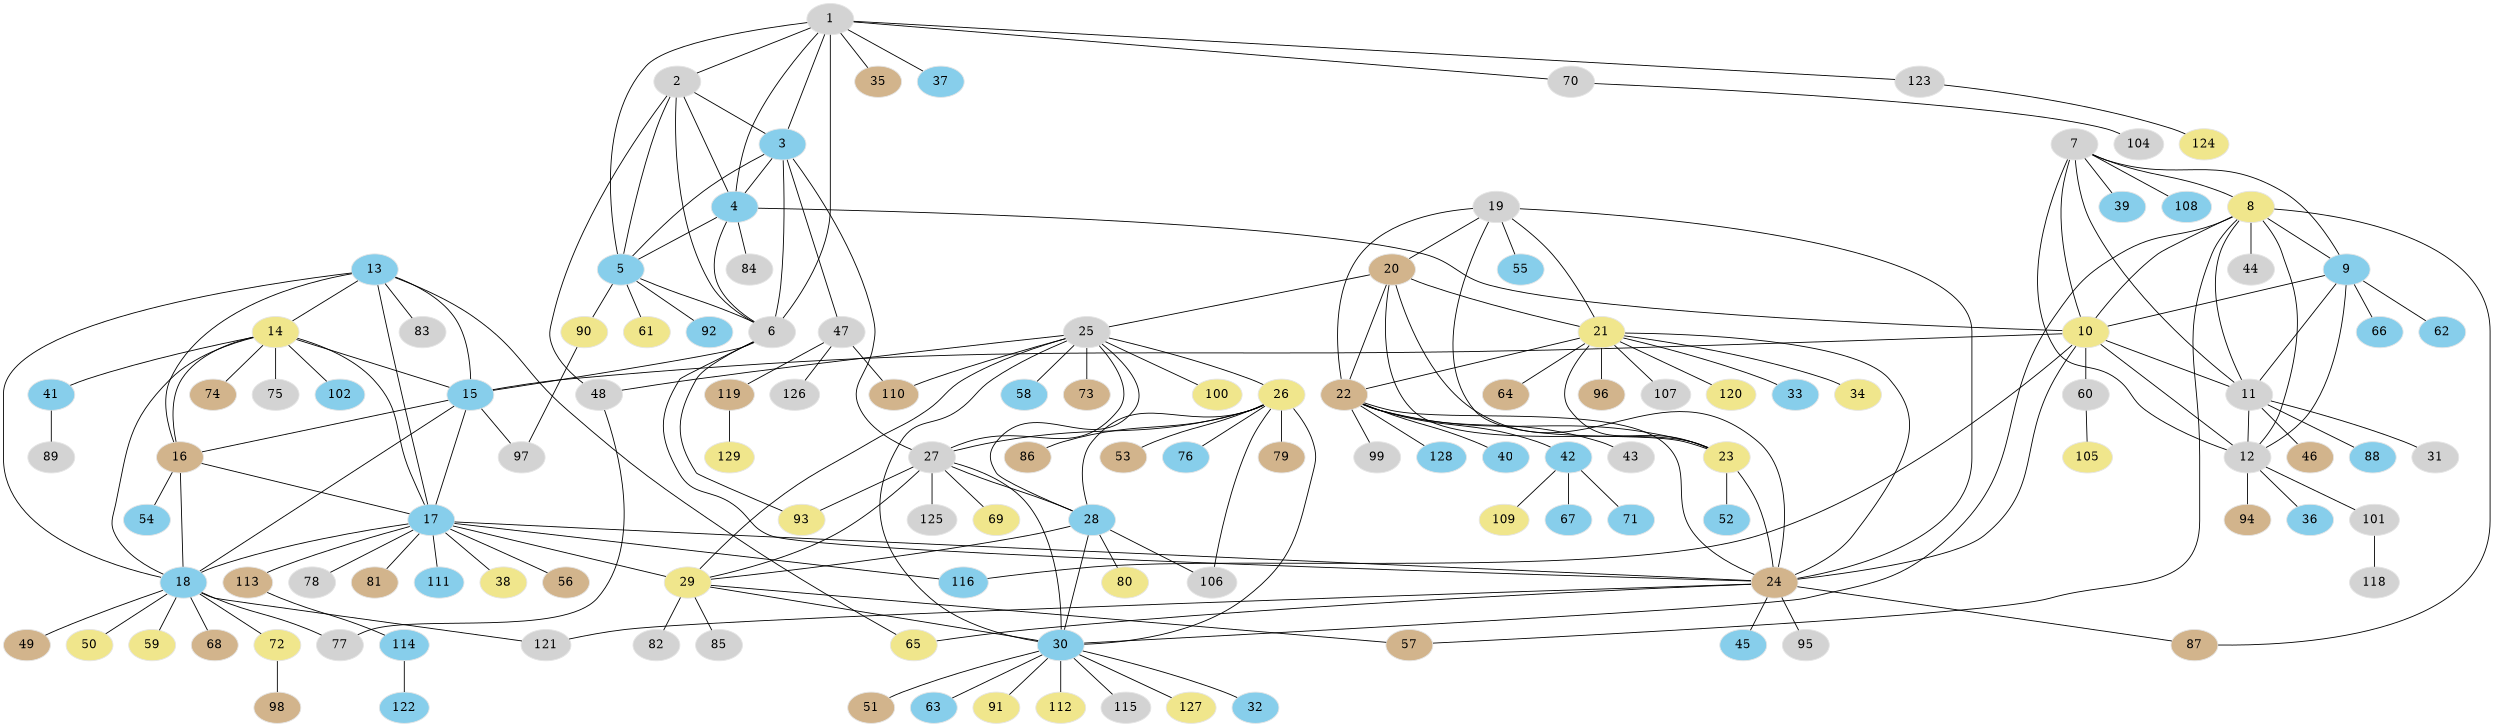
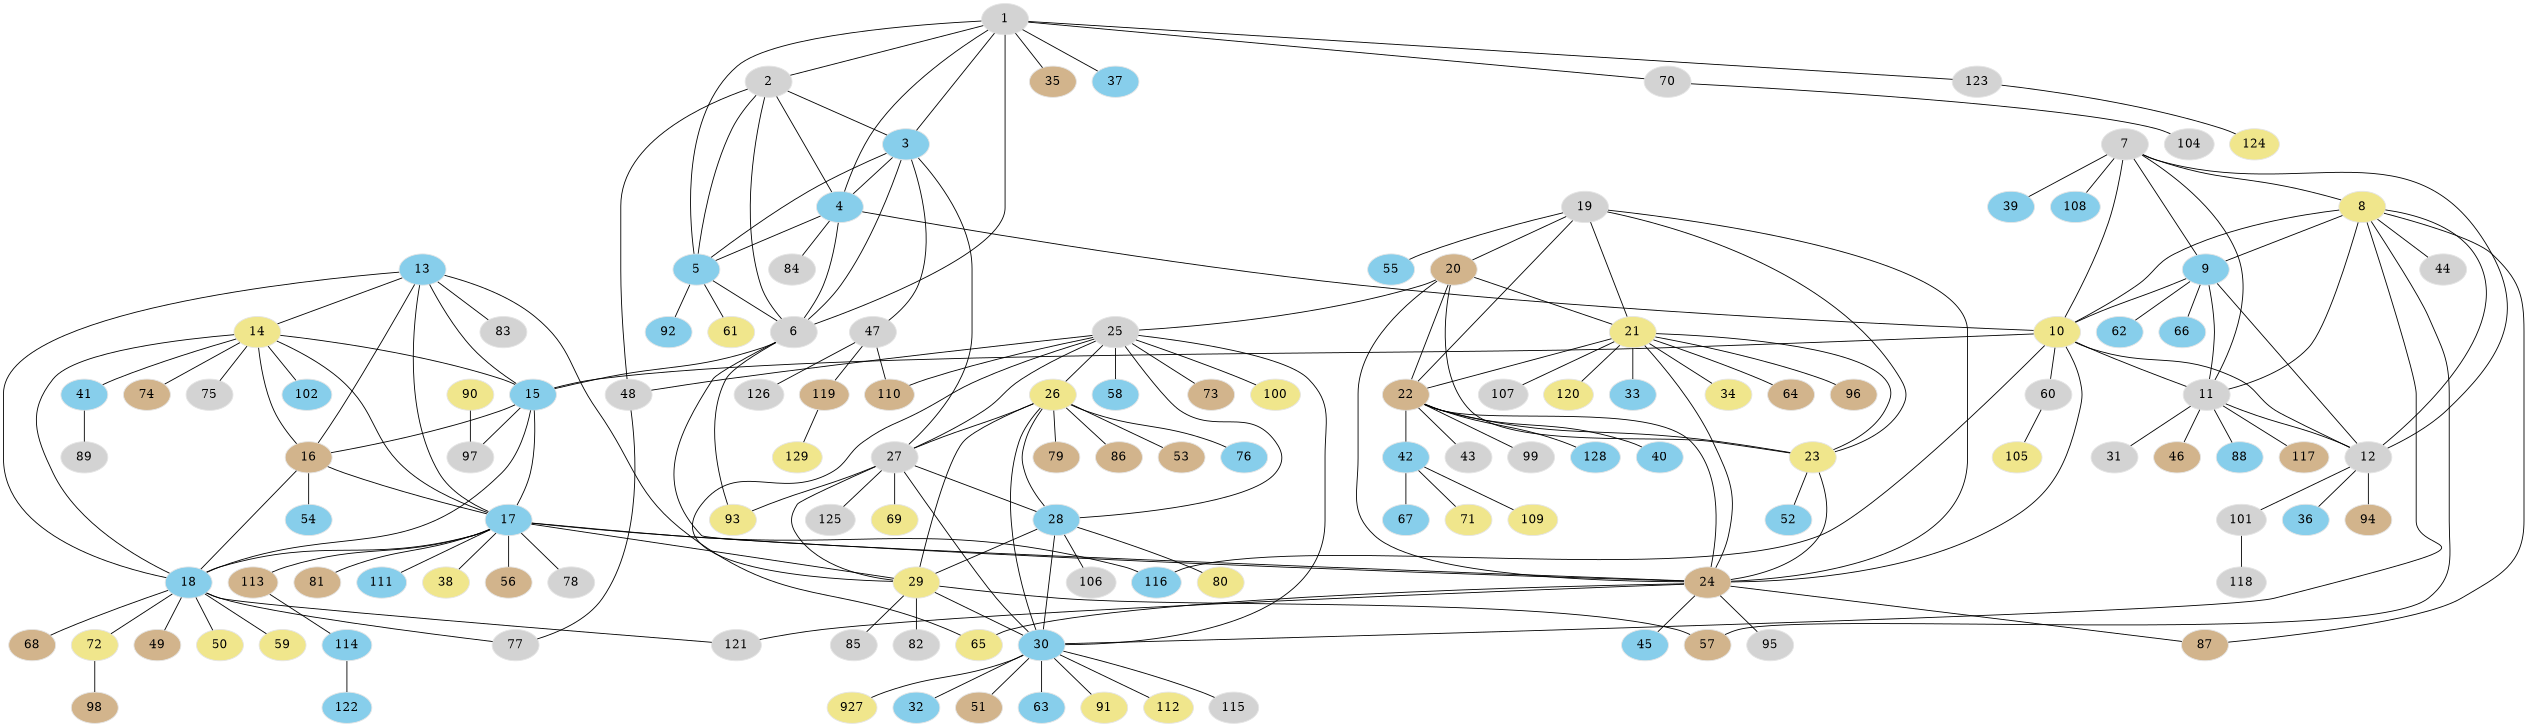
(603, 301) -> none
none -> (2304, 457)
(1234, 485) -> (951, 465)
(1631, 520) -> (1468, 520)
(1191, 708) -> (852, 708)
